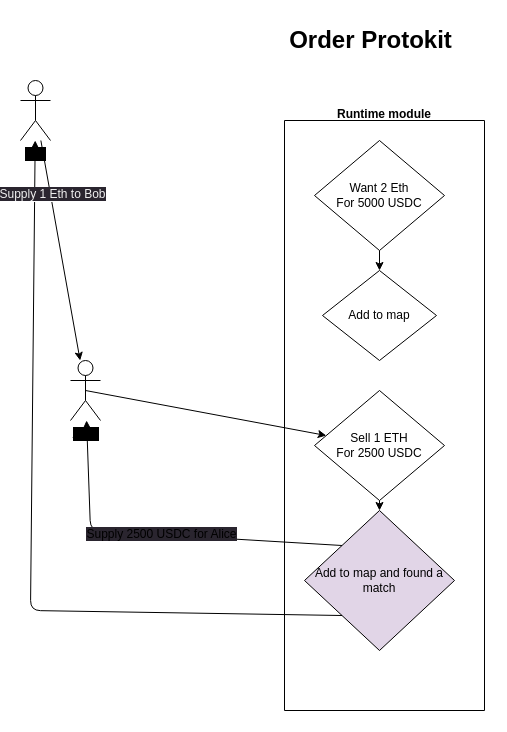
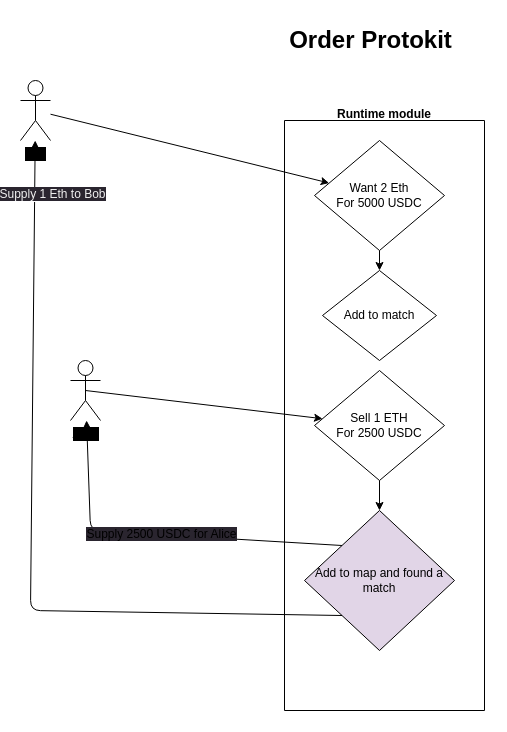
(65, 276) -> (187, 148)
(380, 316) -> (380, 316)
(380, 446) -> (380, 426)
